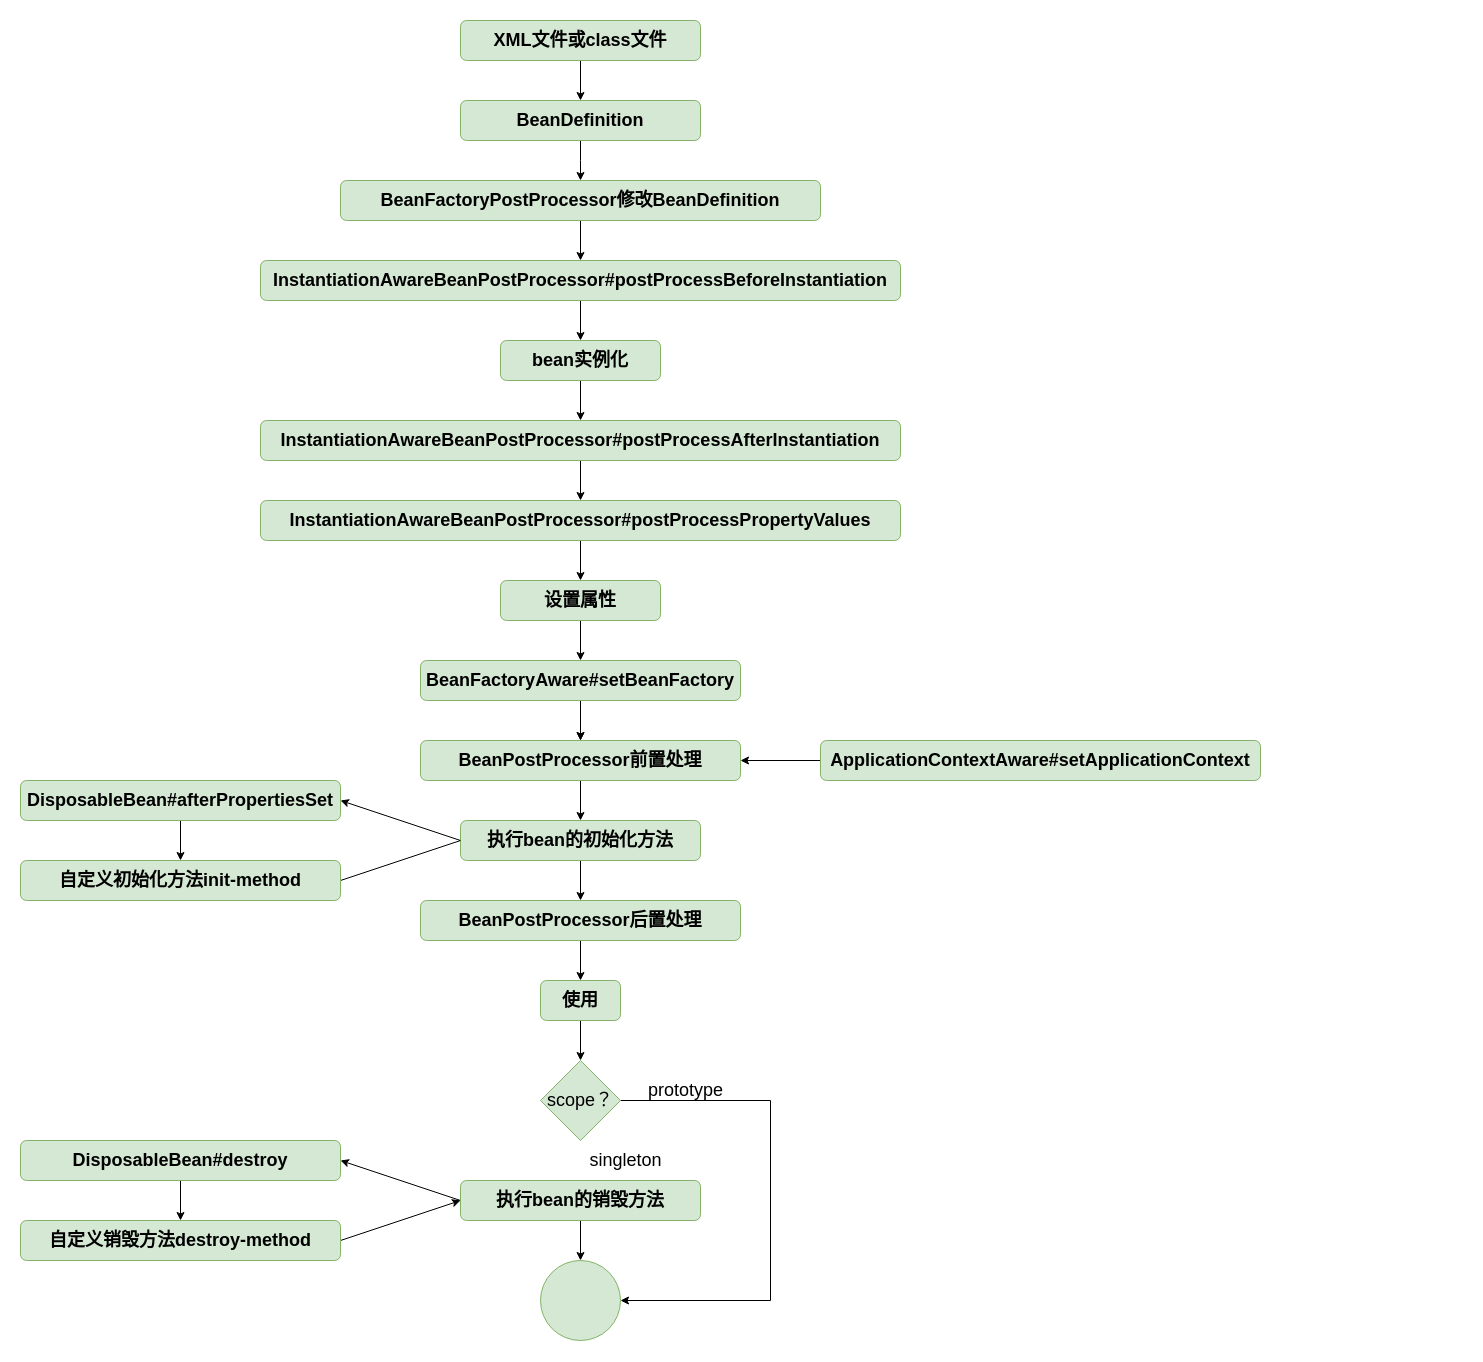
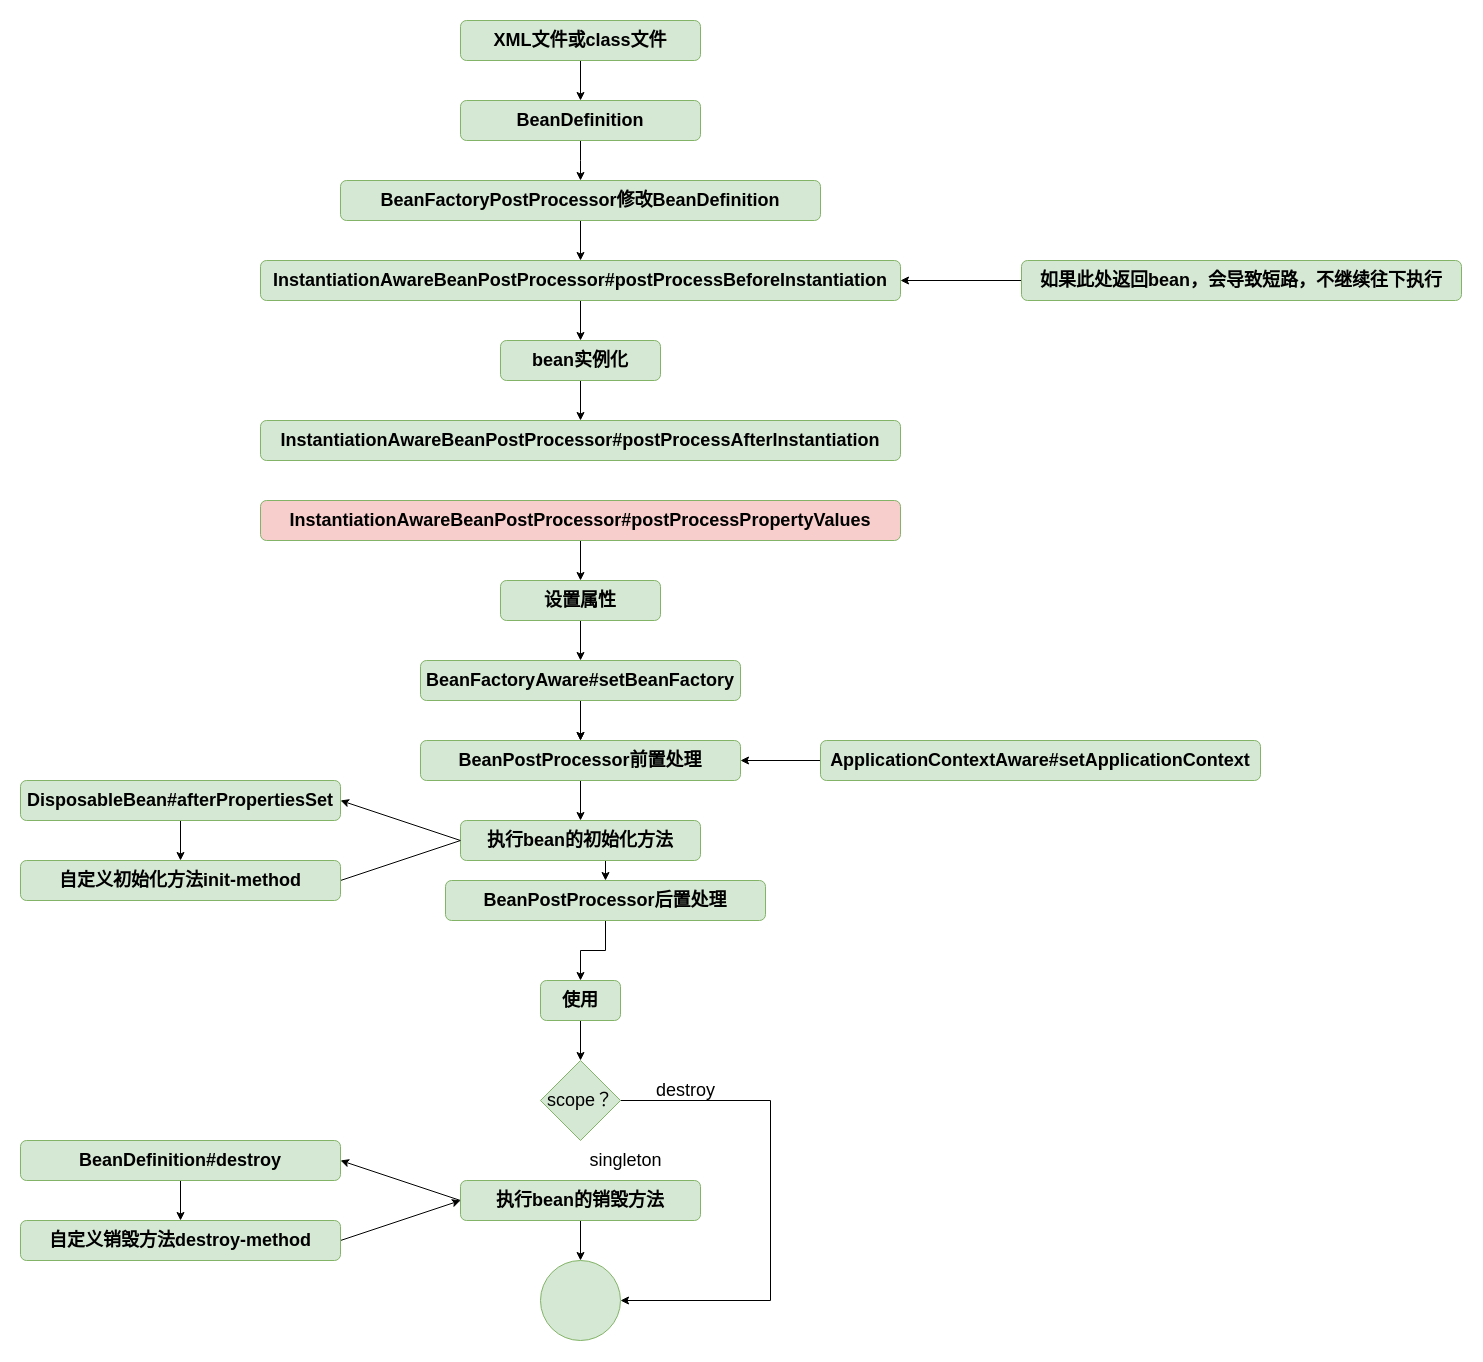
none -> (964, 281)
none -> (1242, 281)
(581, 477) -> none
(581, 521) -> (581, 521)
(581, 921) -> (606, 901)
(686, 1091) -> (686, 1091)
(181, 1161) -> (181, 1161)
